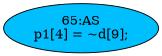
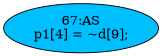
(81, 28) -> (81, 28)
